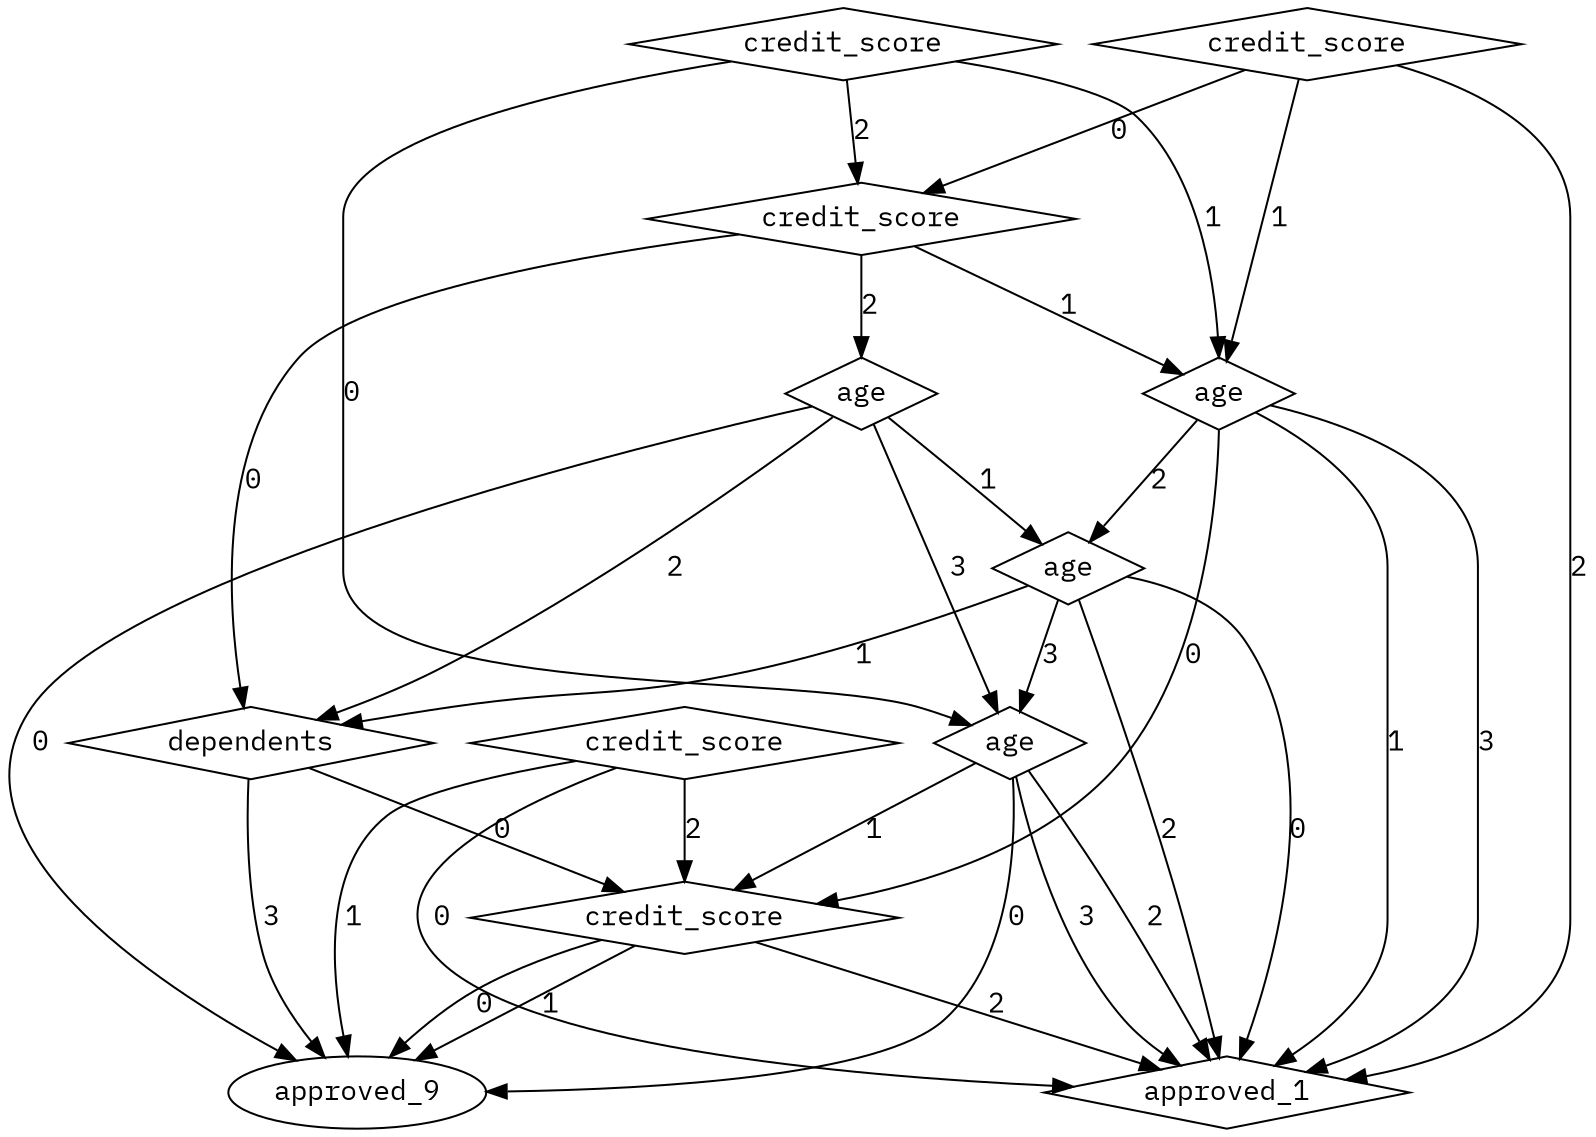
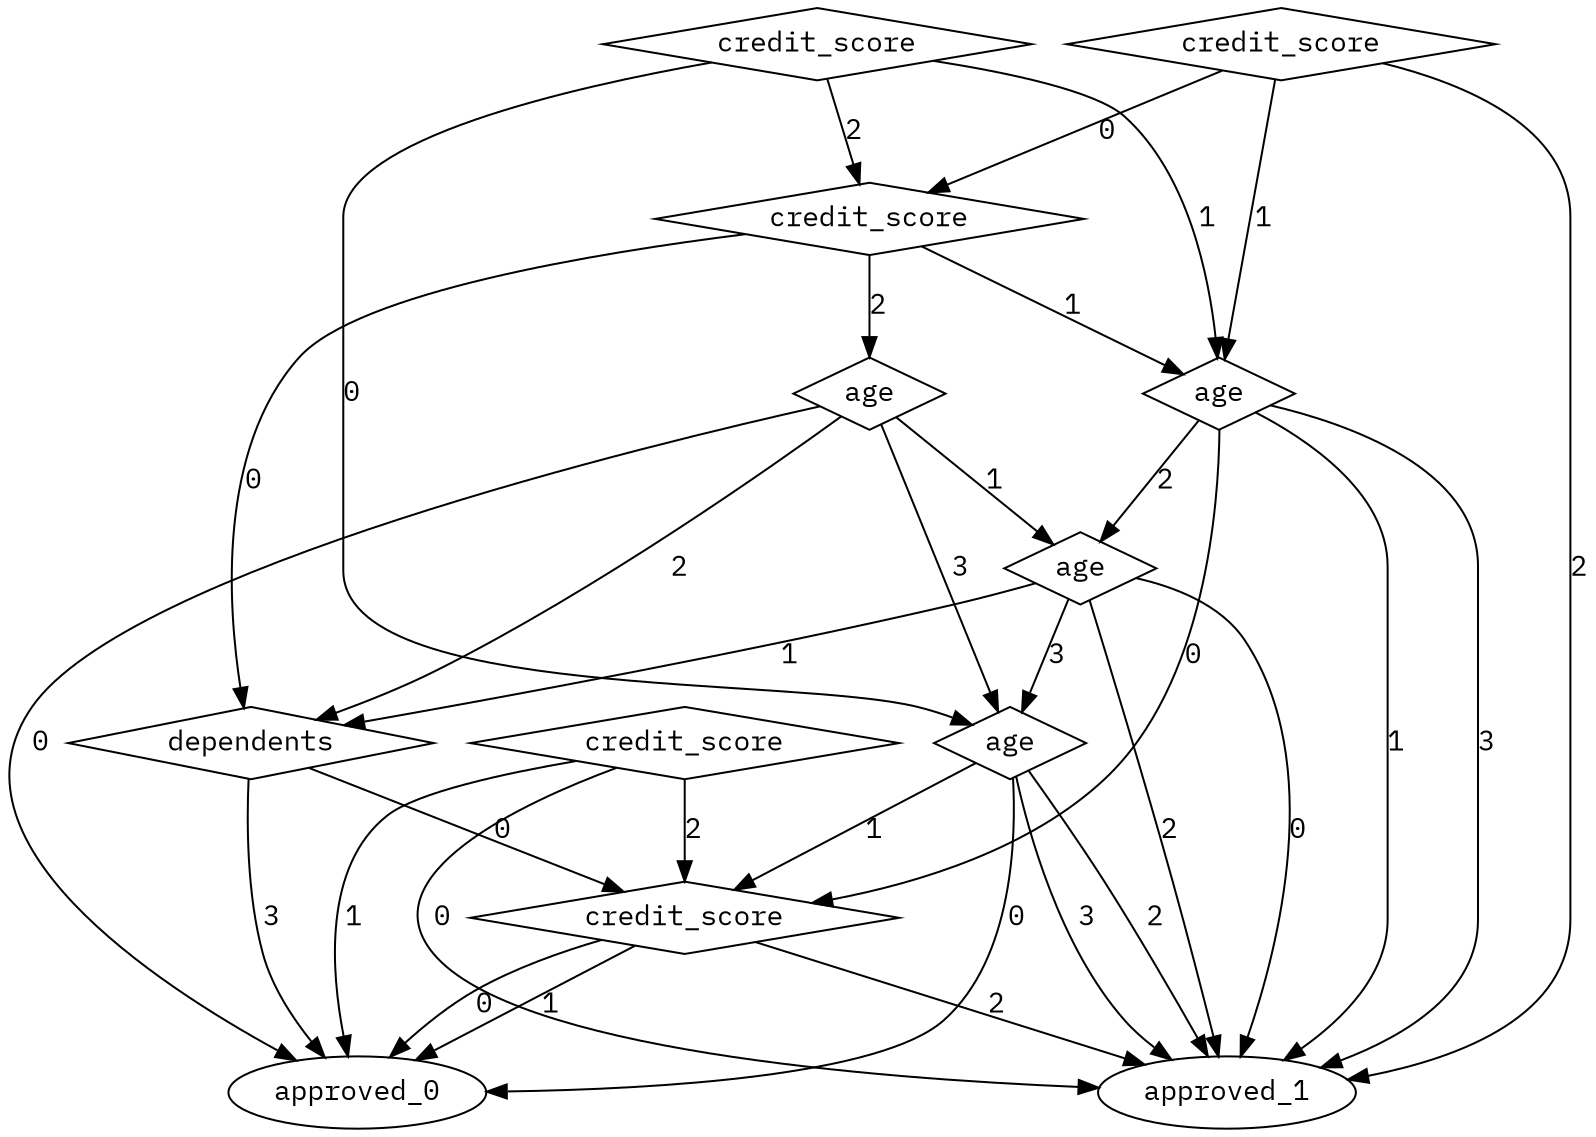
(357, 1093) -> (357, 1093)
(1227, 1093) -> (1227, 1093)
